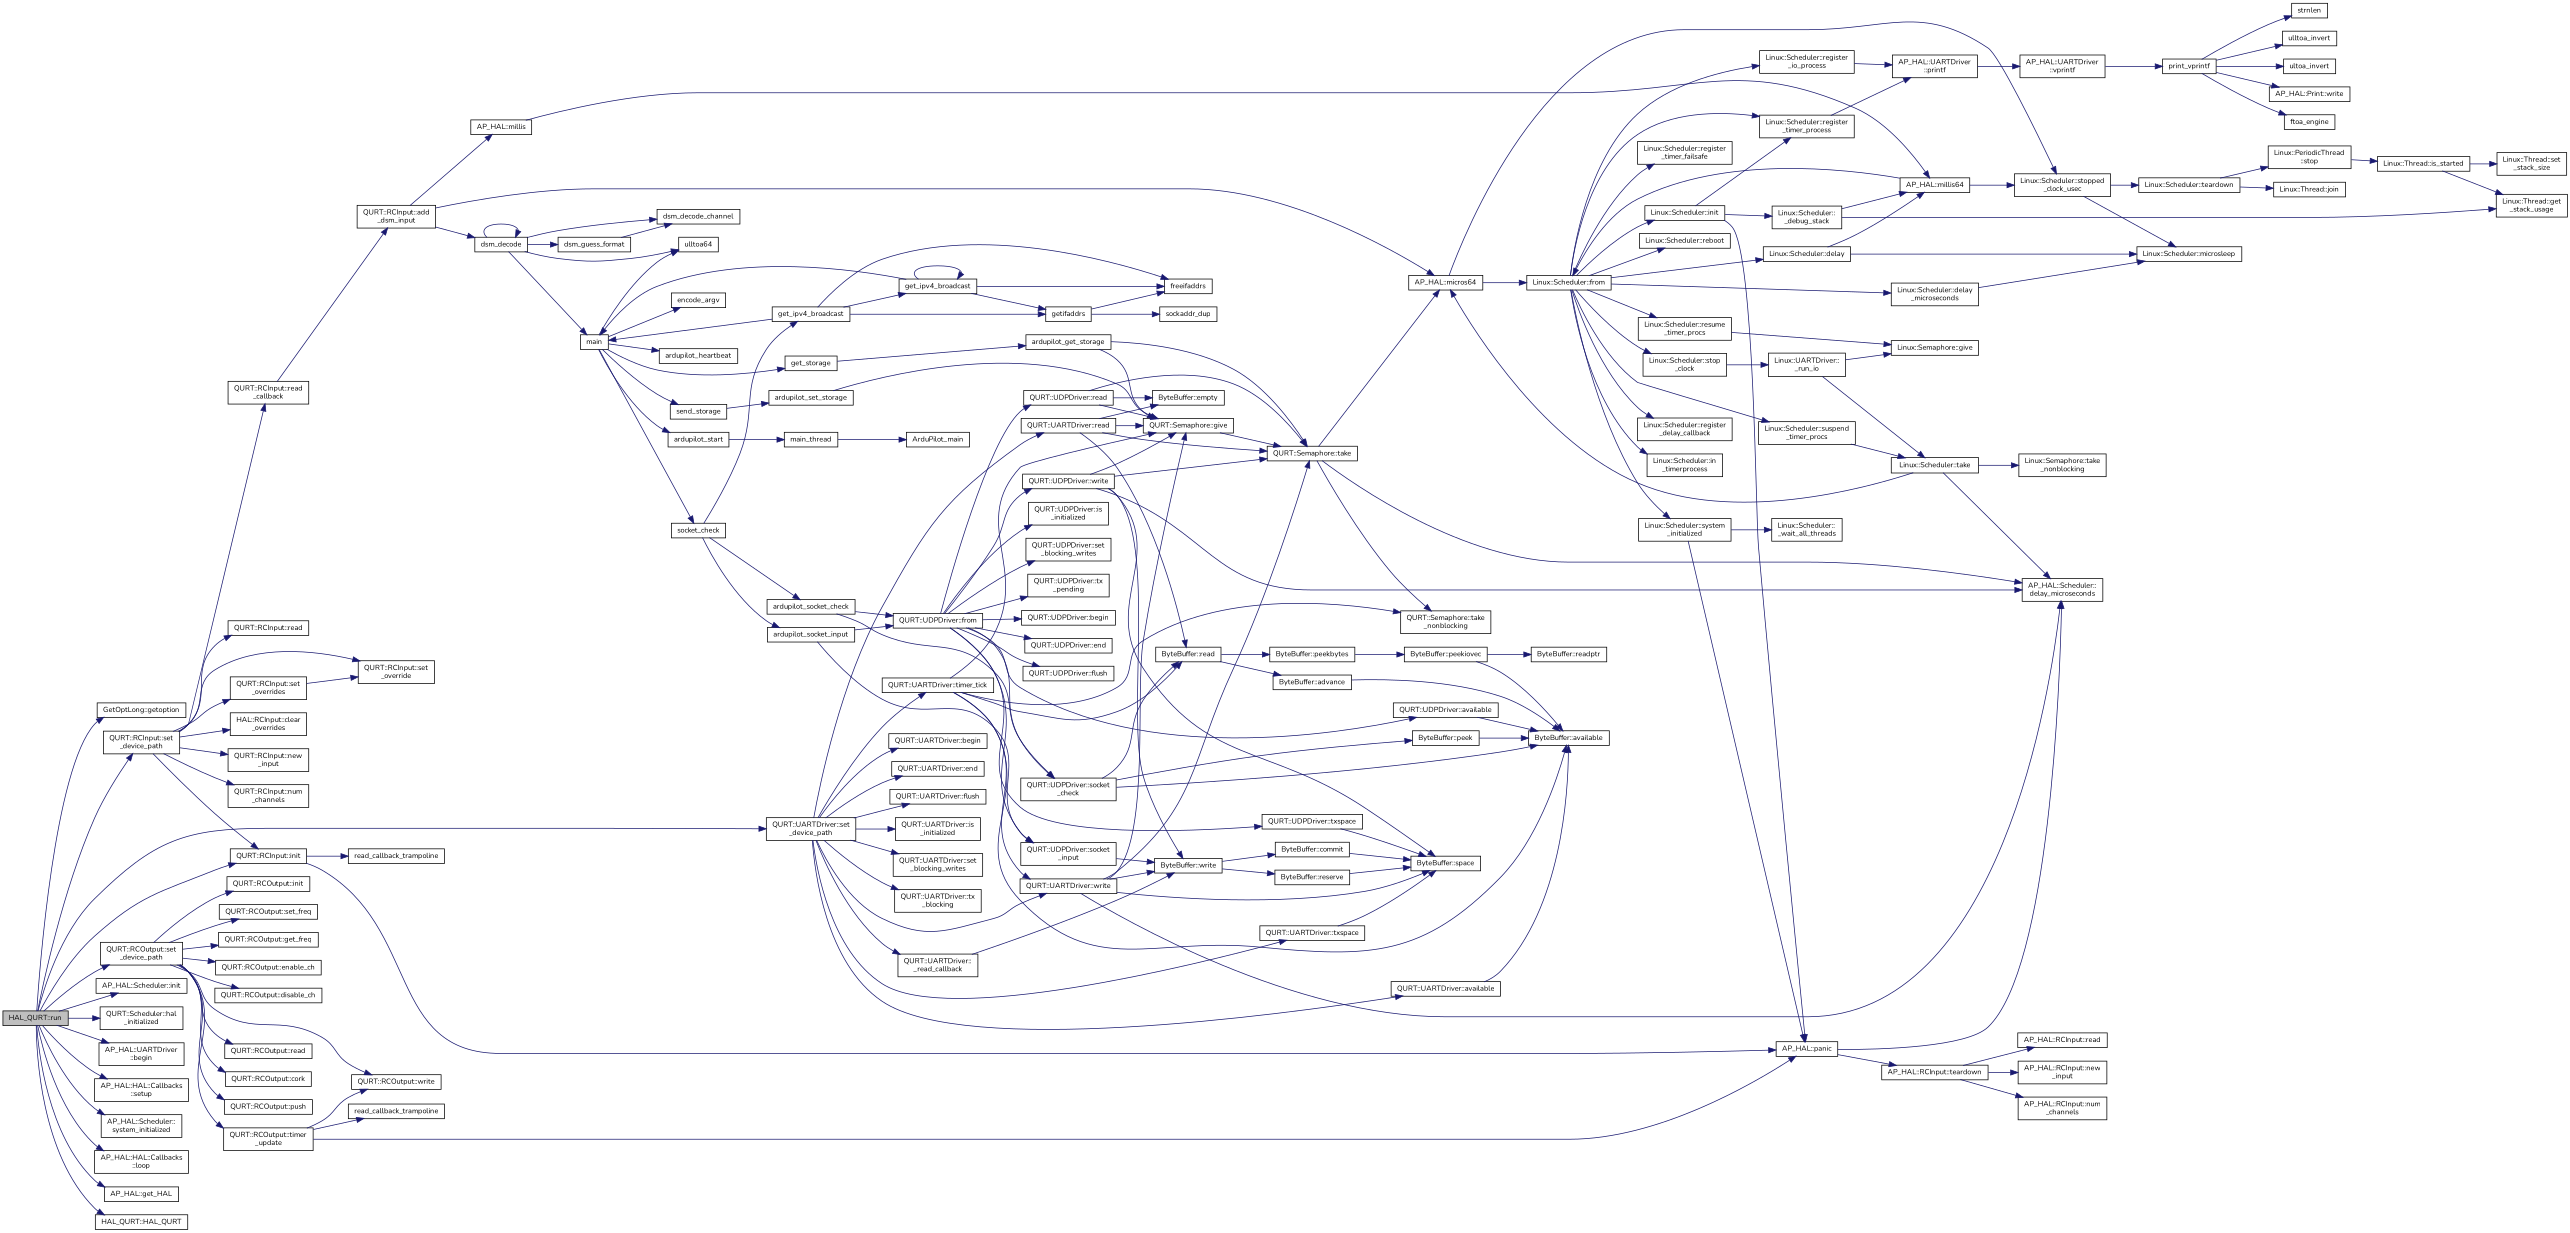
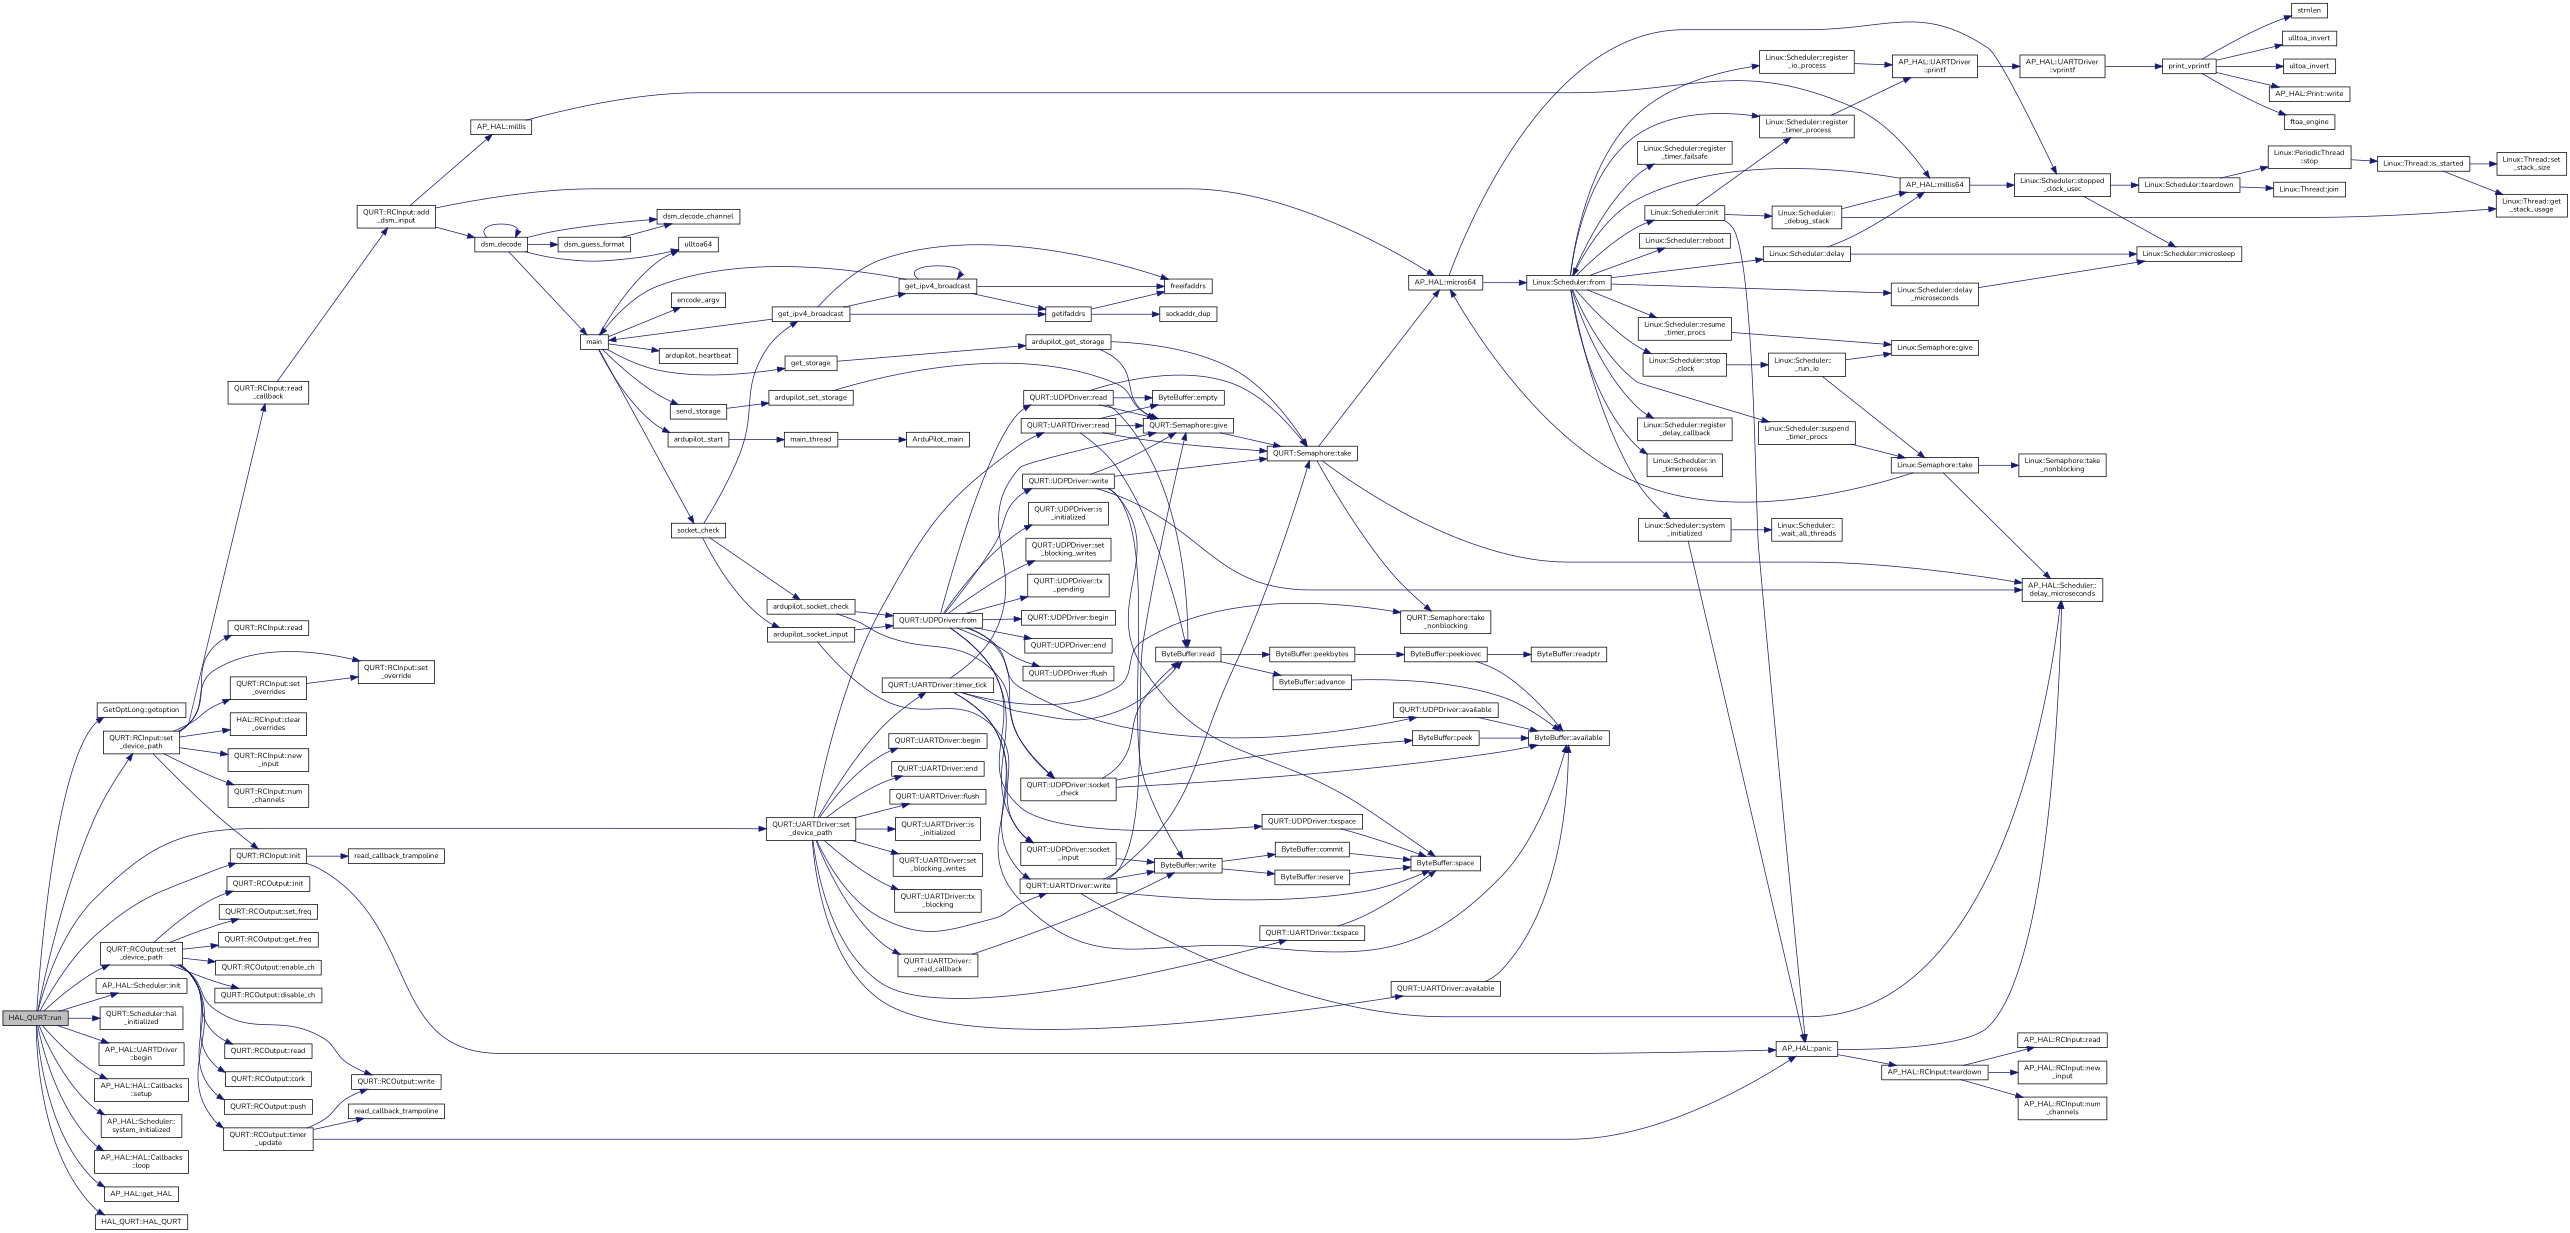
(1807, 365) -> (1807, 365)
(1935, 465) -> (1935, 465)
none -> (1173, 519)
